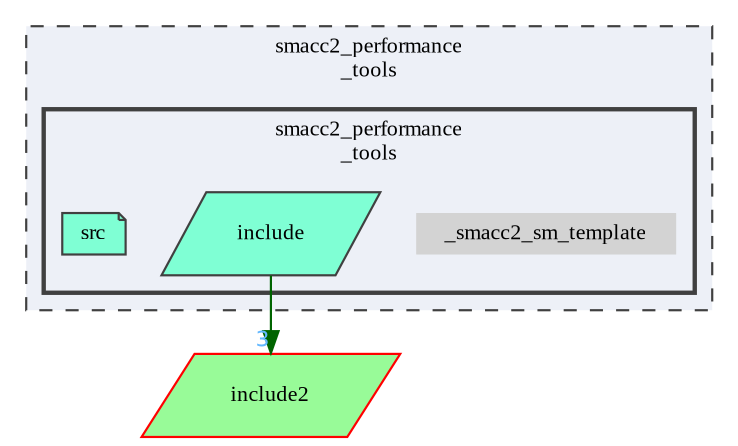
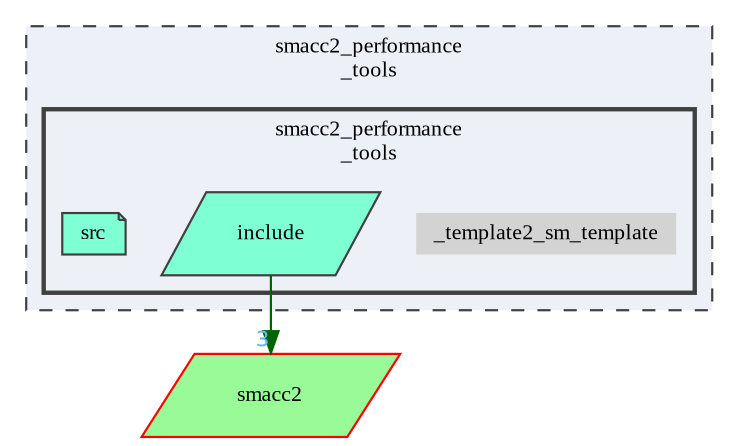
(546, 234) -> (546, 234)
(271, 395) -> (271, 395)
